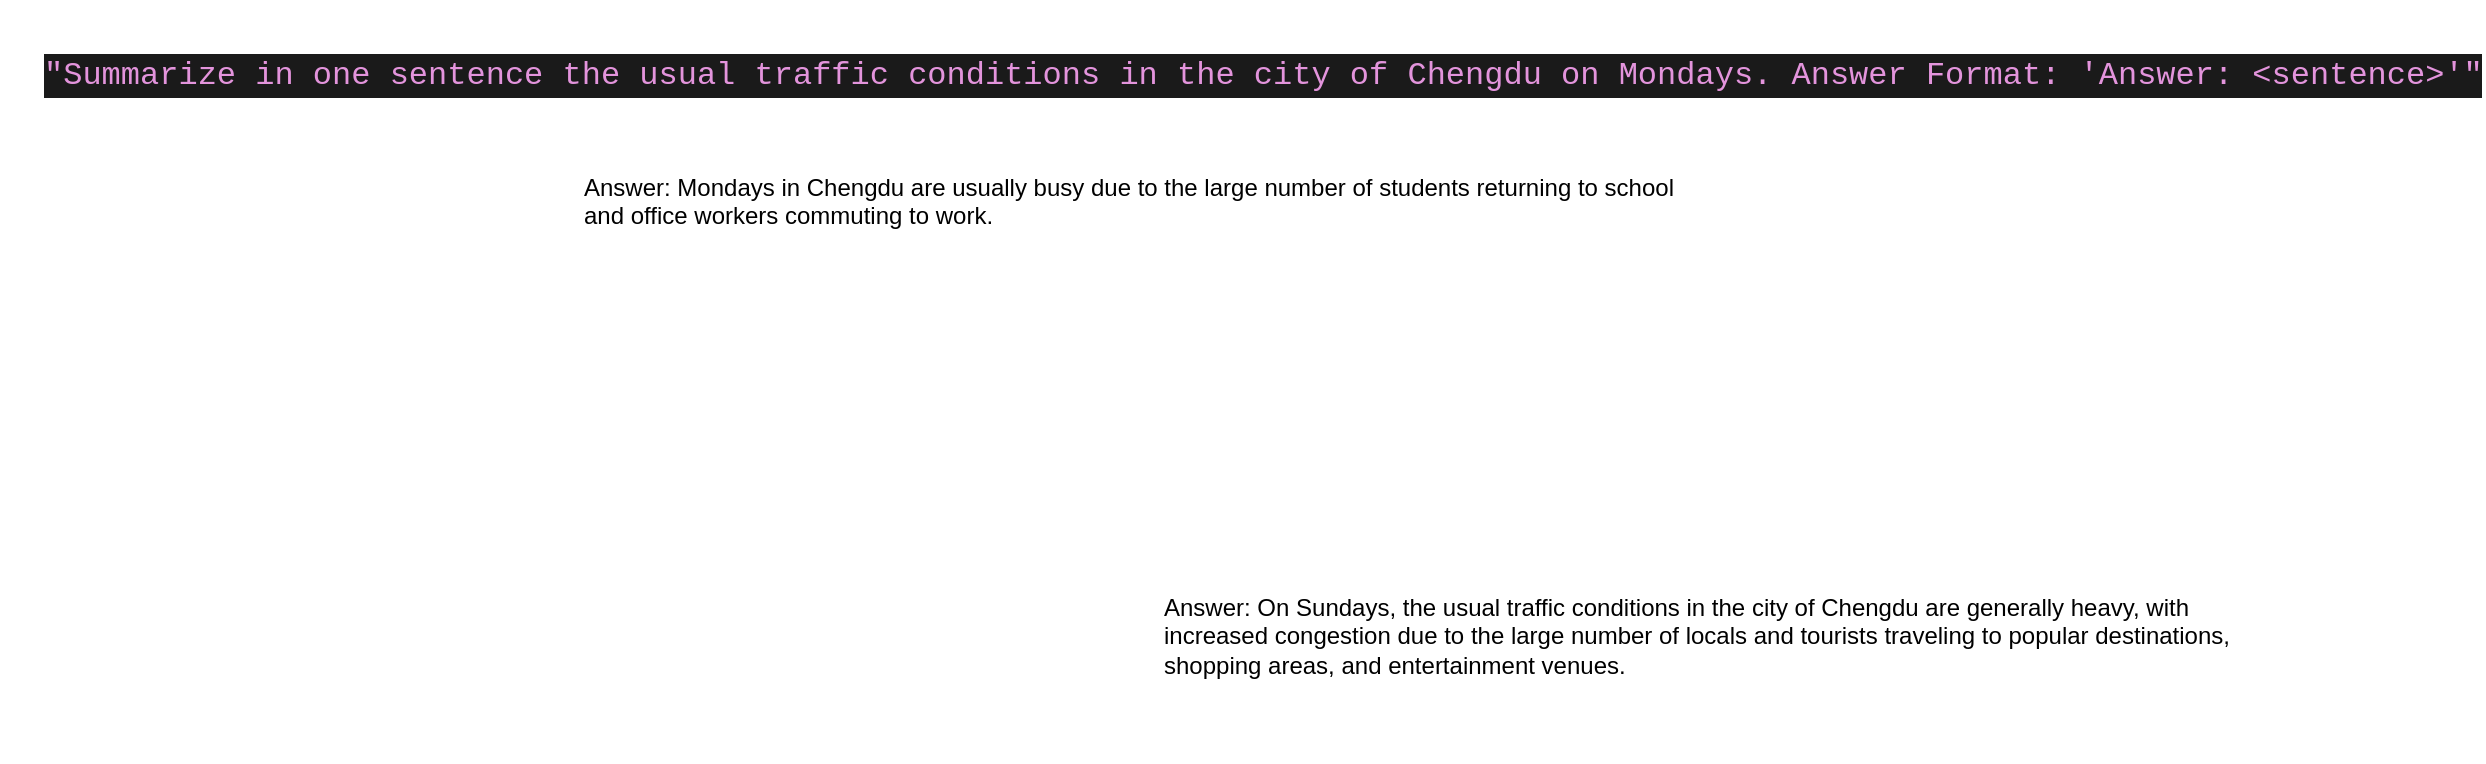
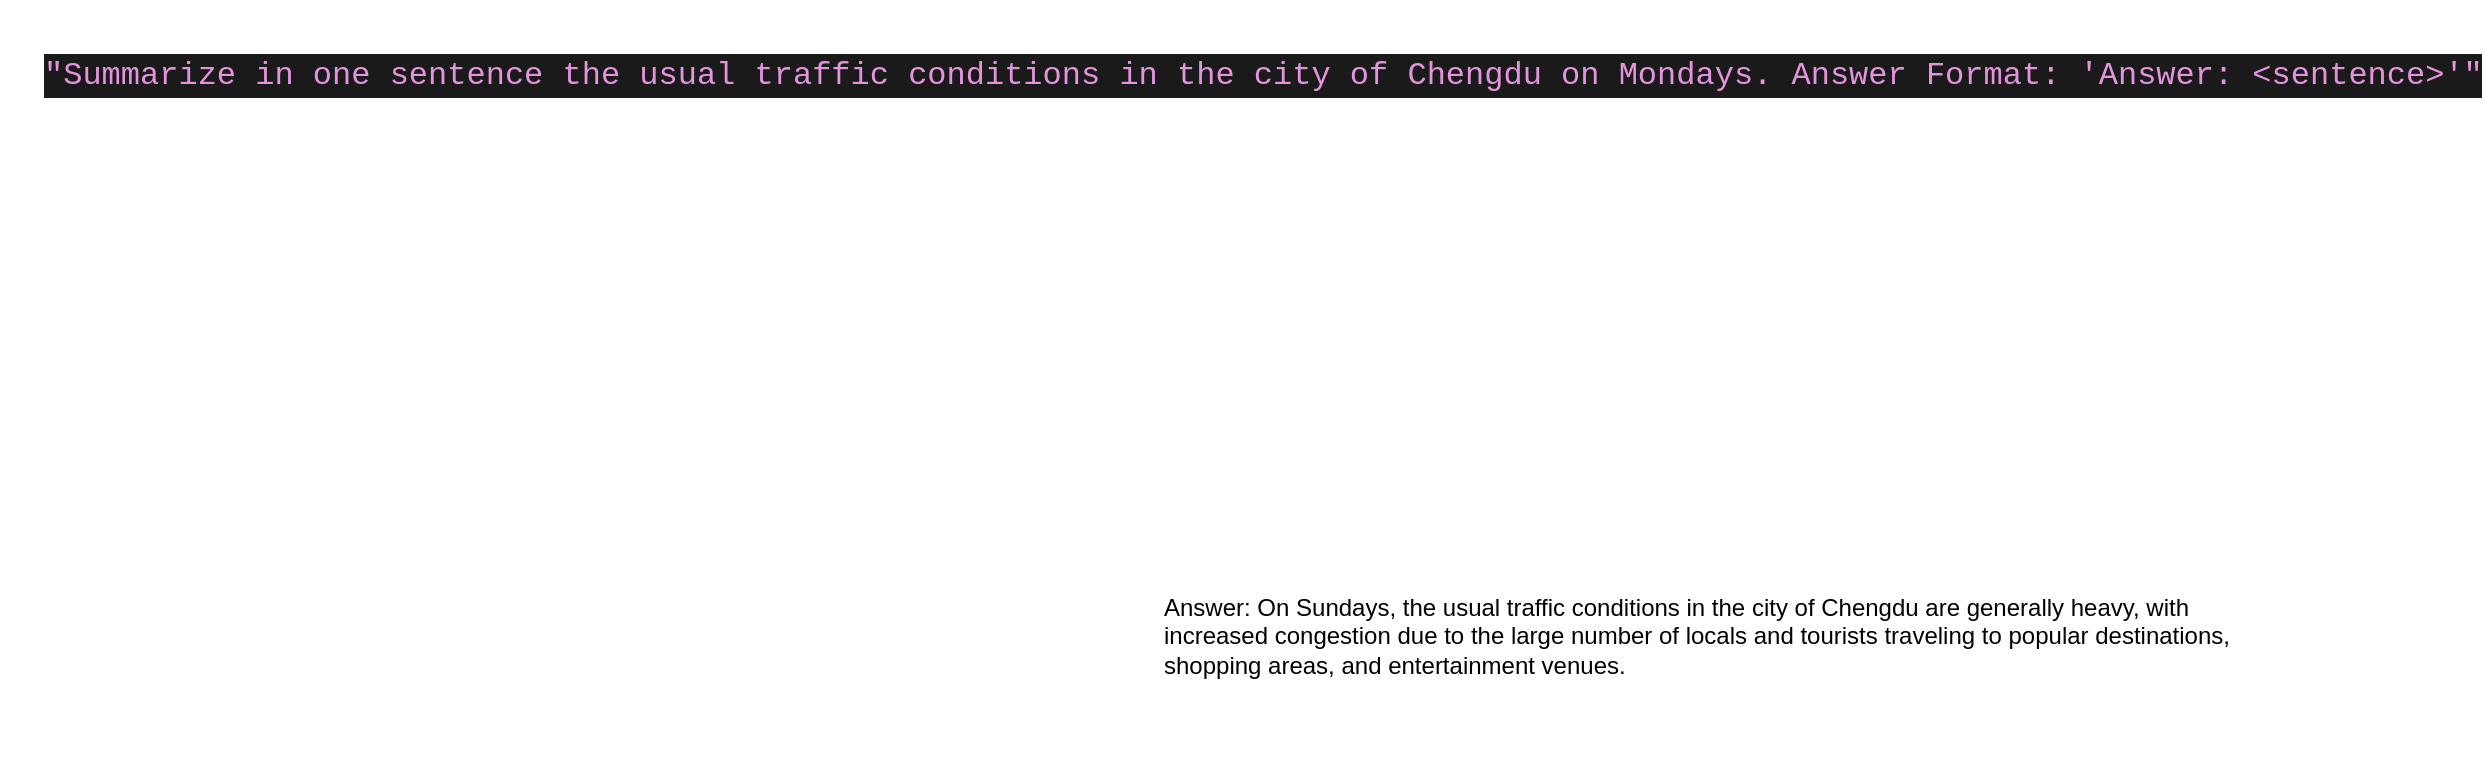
(1141, 211) -> none
